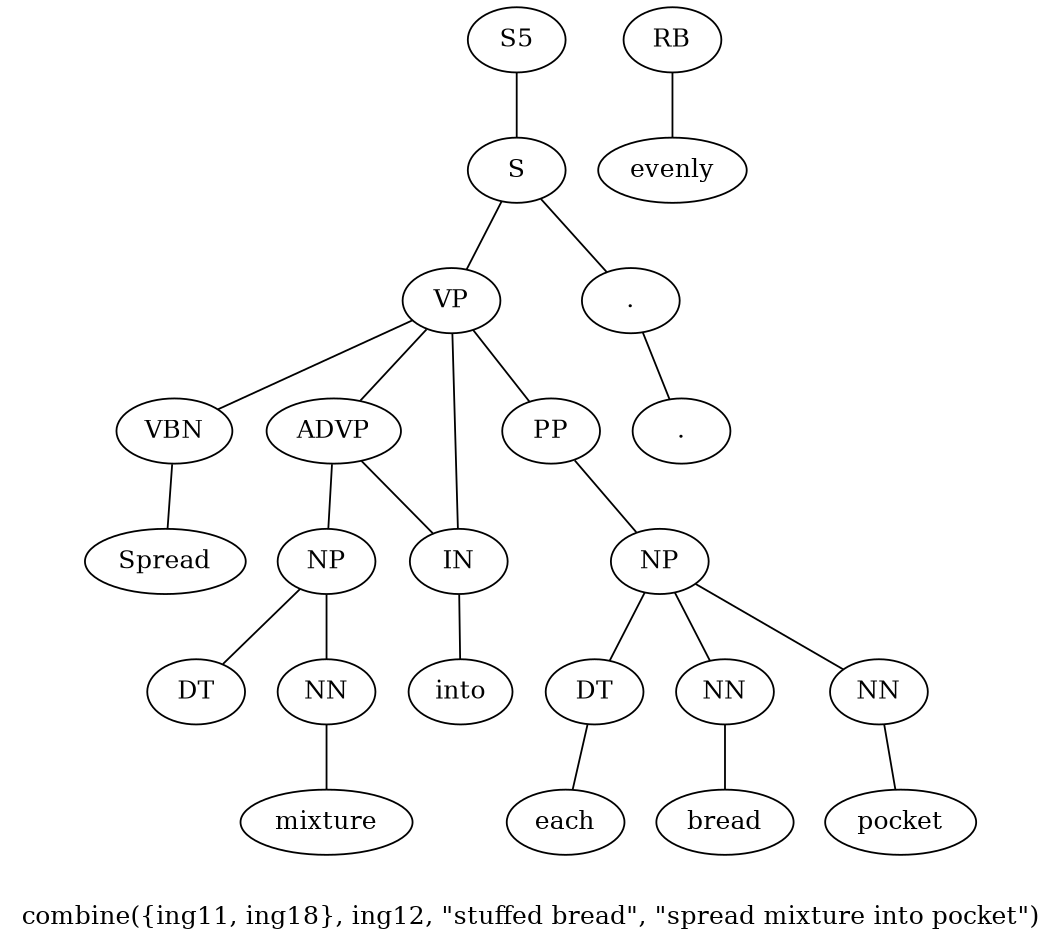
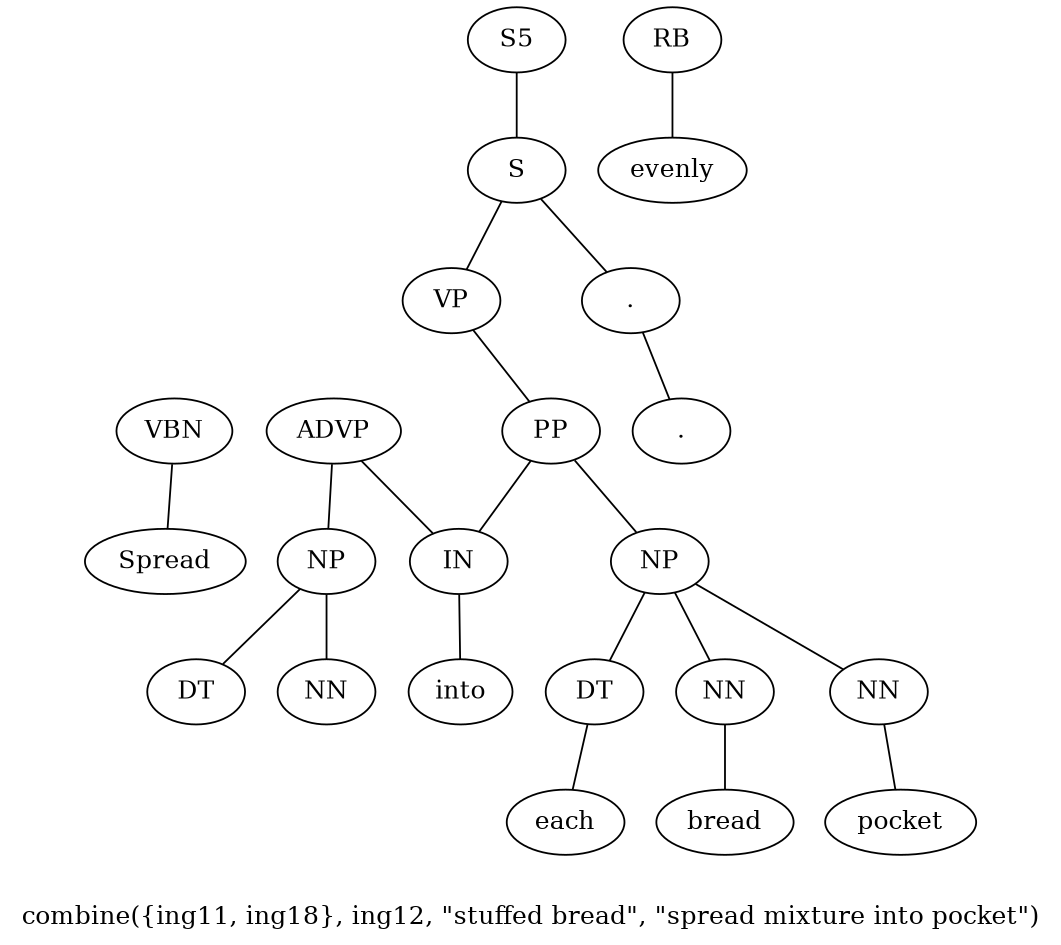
(315, 365) -> none
(393, 365) -> none
(455, 431) -> (505, 496)
(327, 822) -> none
